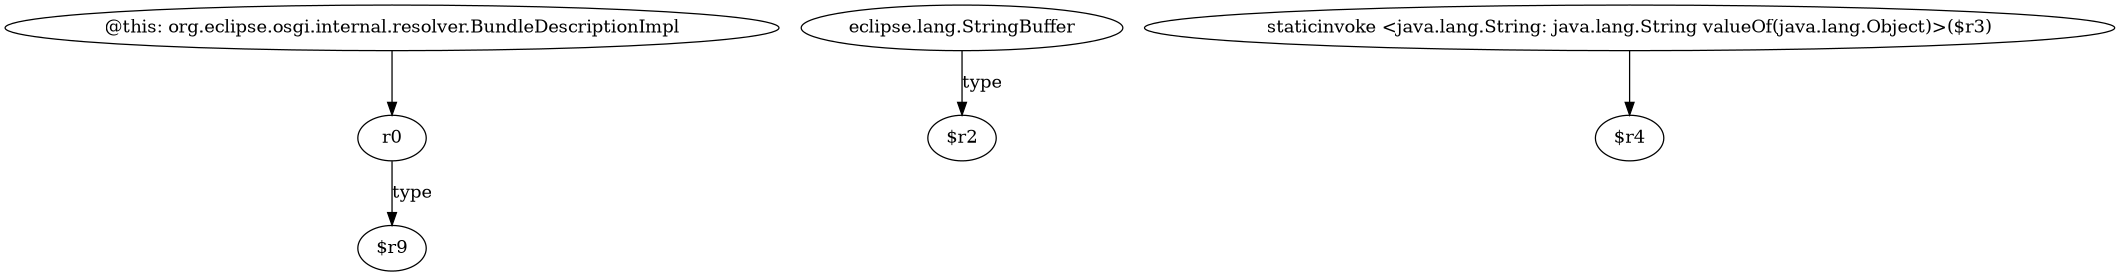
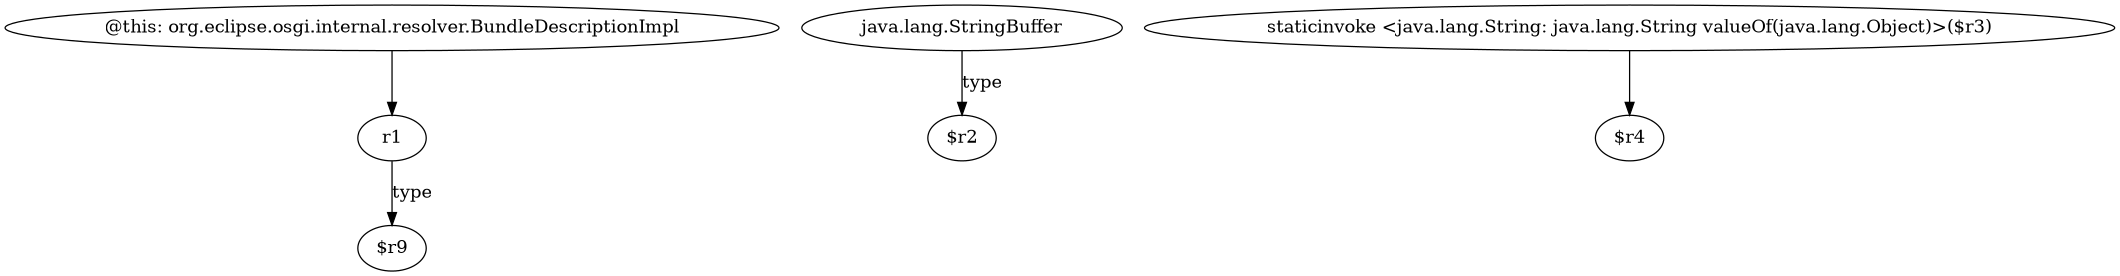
(962, 28) -> (962, 28)
(392, 138) -> (392, 138)
